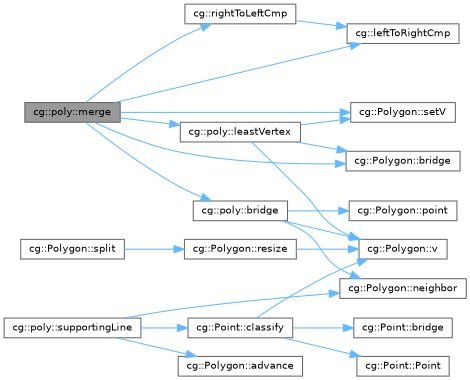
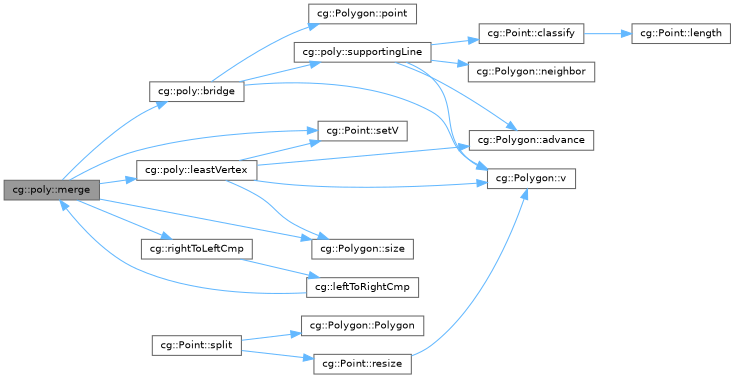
(233, 74) -> (174, 282)
(403, 112) -> (363, 131)
none -> (358, 156)
(403, 161) -> (363, 249)
(315, 242) -> (275, 73)
(73, 249) -> (197, 346)
(240, 249) -> (363, 364)
(305, 288) -> (448, 110)
none -> (363, 326)
(403, 328) -> (681, 34)
(403, 366) -> none
